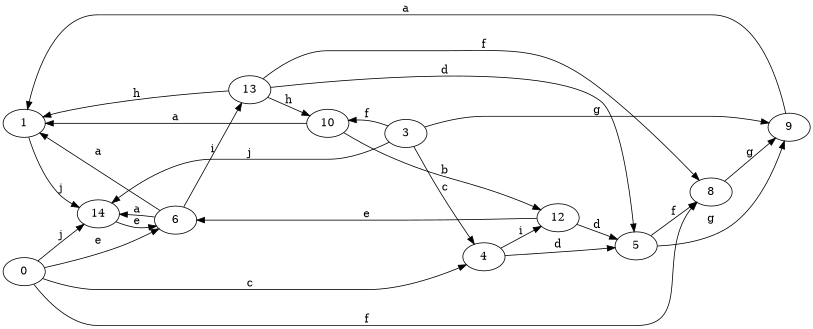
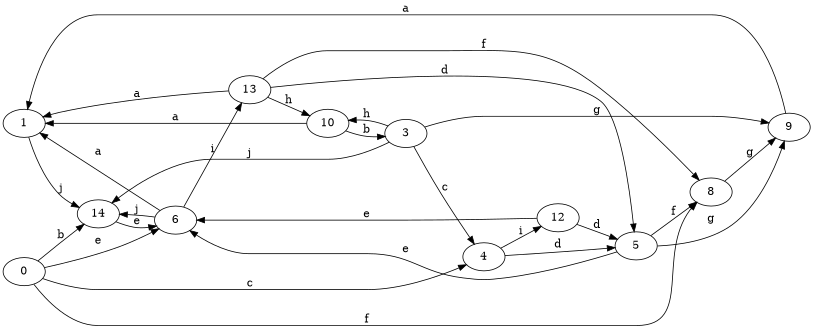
(137, 94) -> (137, 94)
(367, 114) -> (367, 114)
(437, 174) -> (361, 135)
(137, 210) -> (137, 210)
(61, 235) -> (61, 235)
none -> (407, 261)
